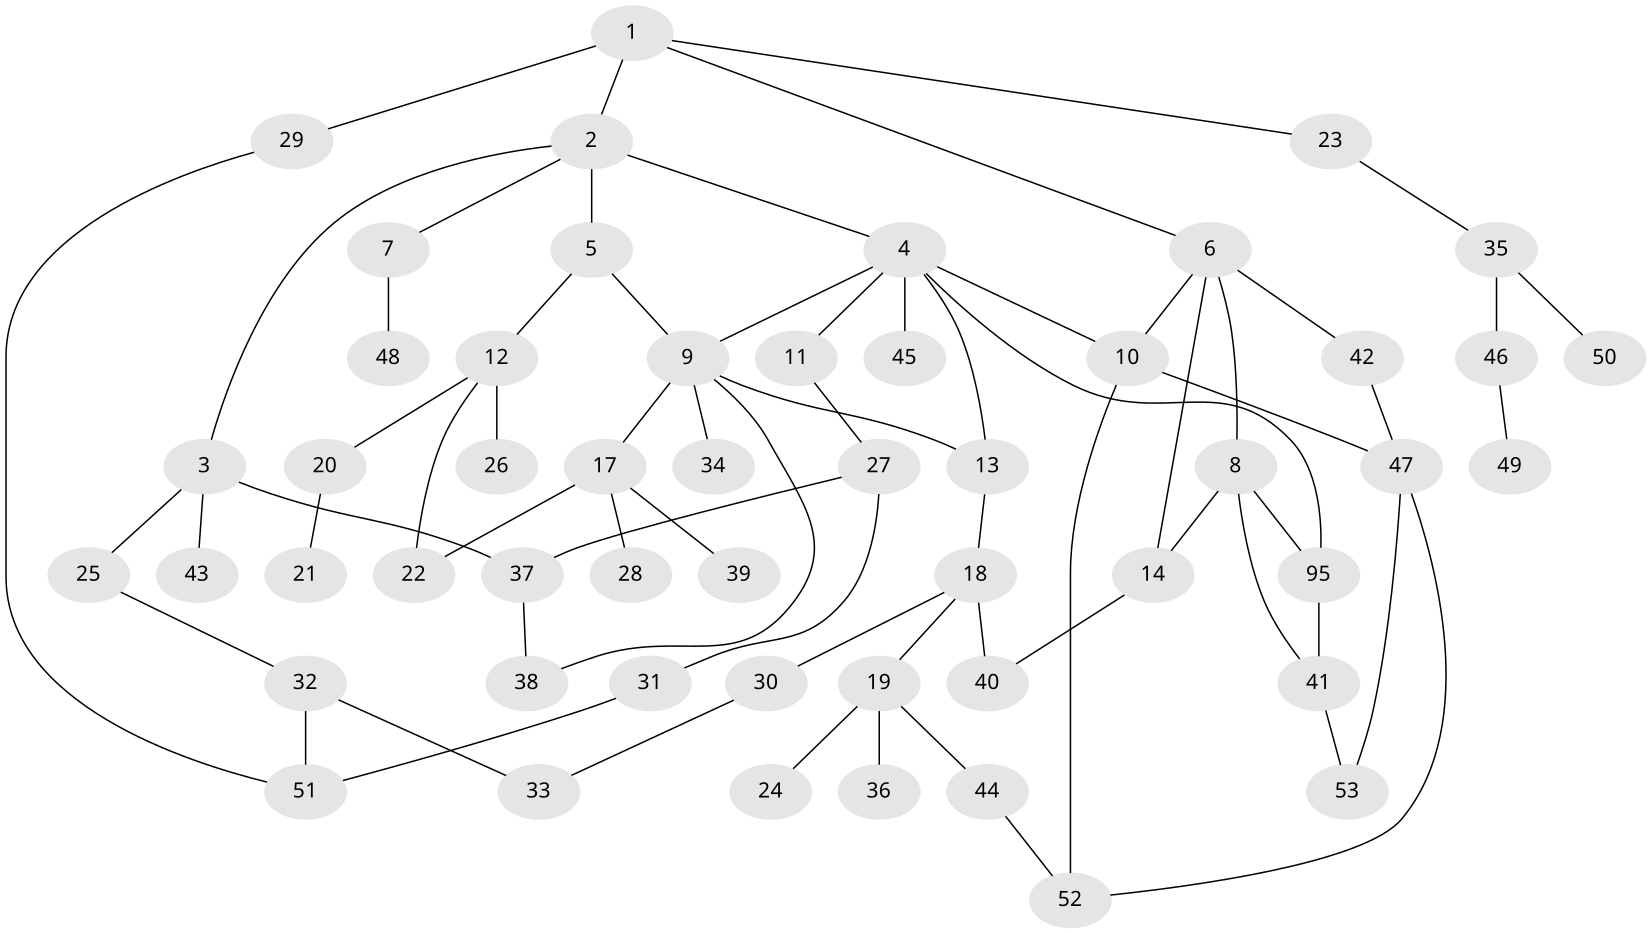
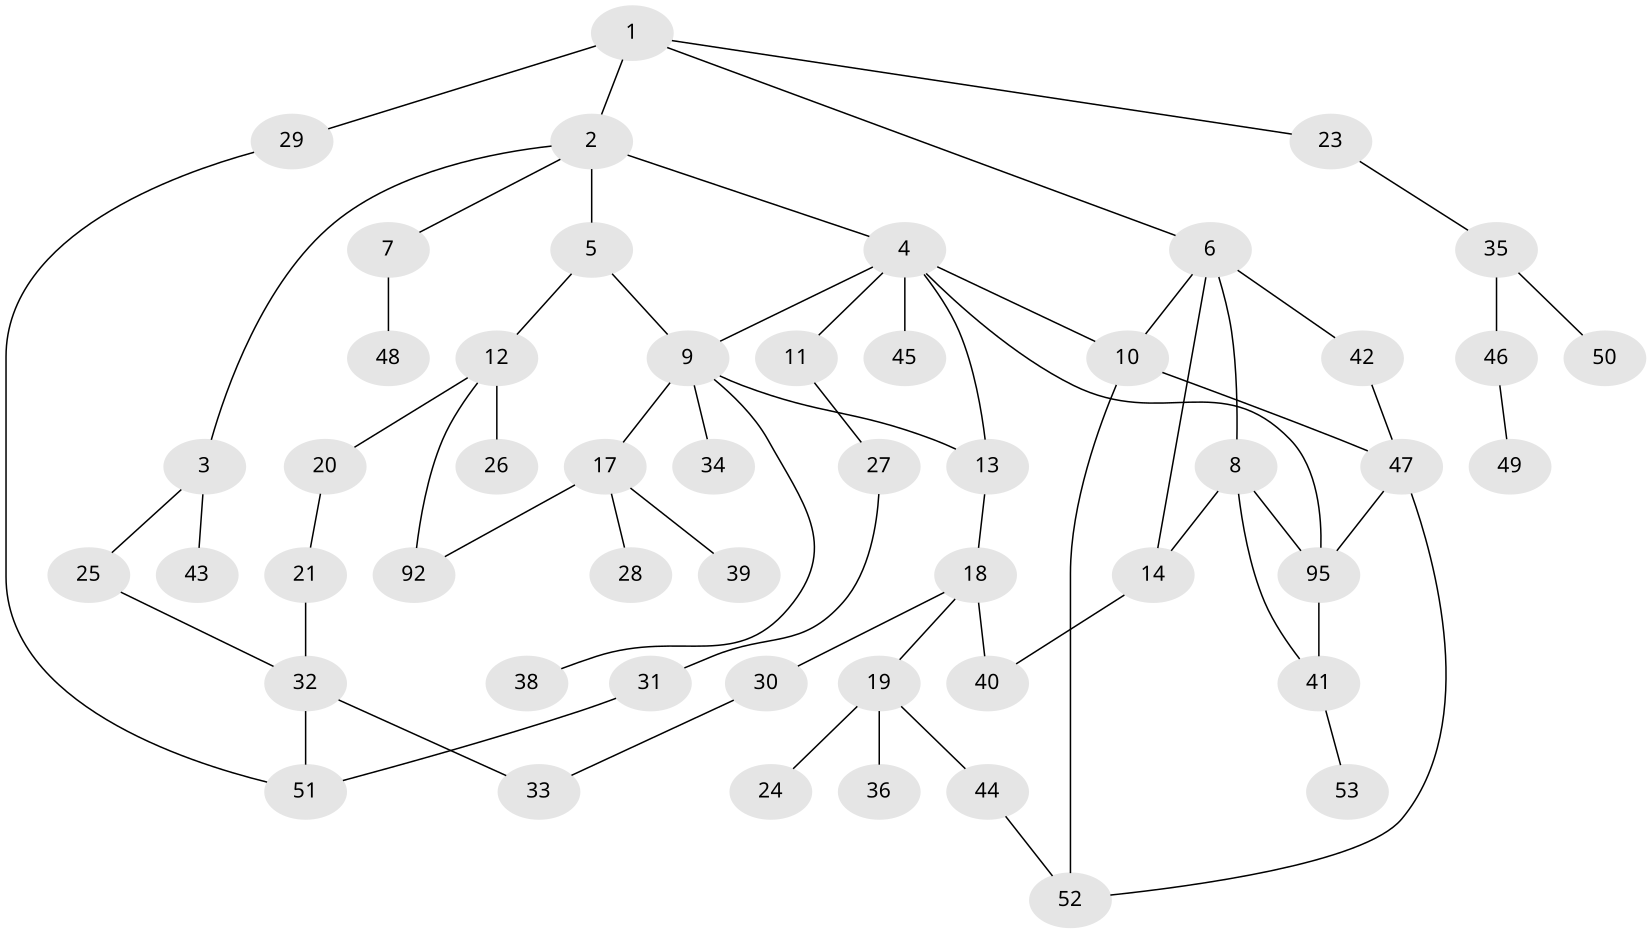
(414, 575) -> (414, 575)
(522, 575) -> none
none -> (306, 629)
(1387, 631) -> (1360, 521)
